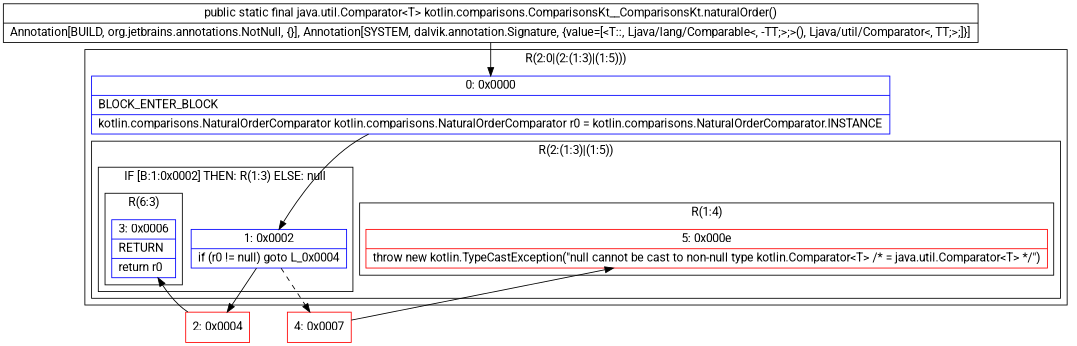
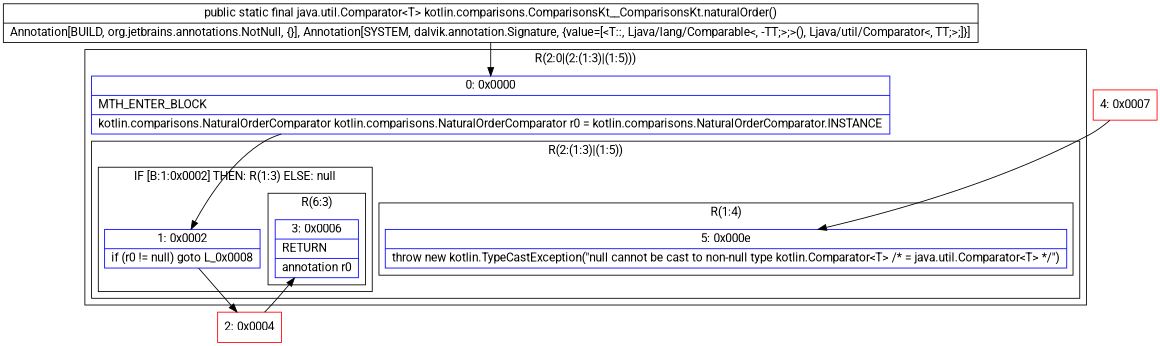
(158, 105) -> (153, 105)
(707, 249) -> (726, 249)
(269, 258) -> (182, 258)
(140, 268) -> (317, 268)
(293, 286) -> none
